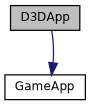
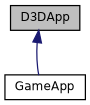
(53, 46) -> (37, 59)
